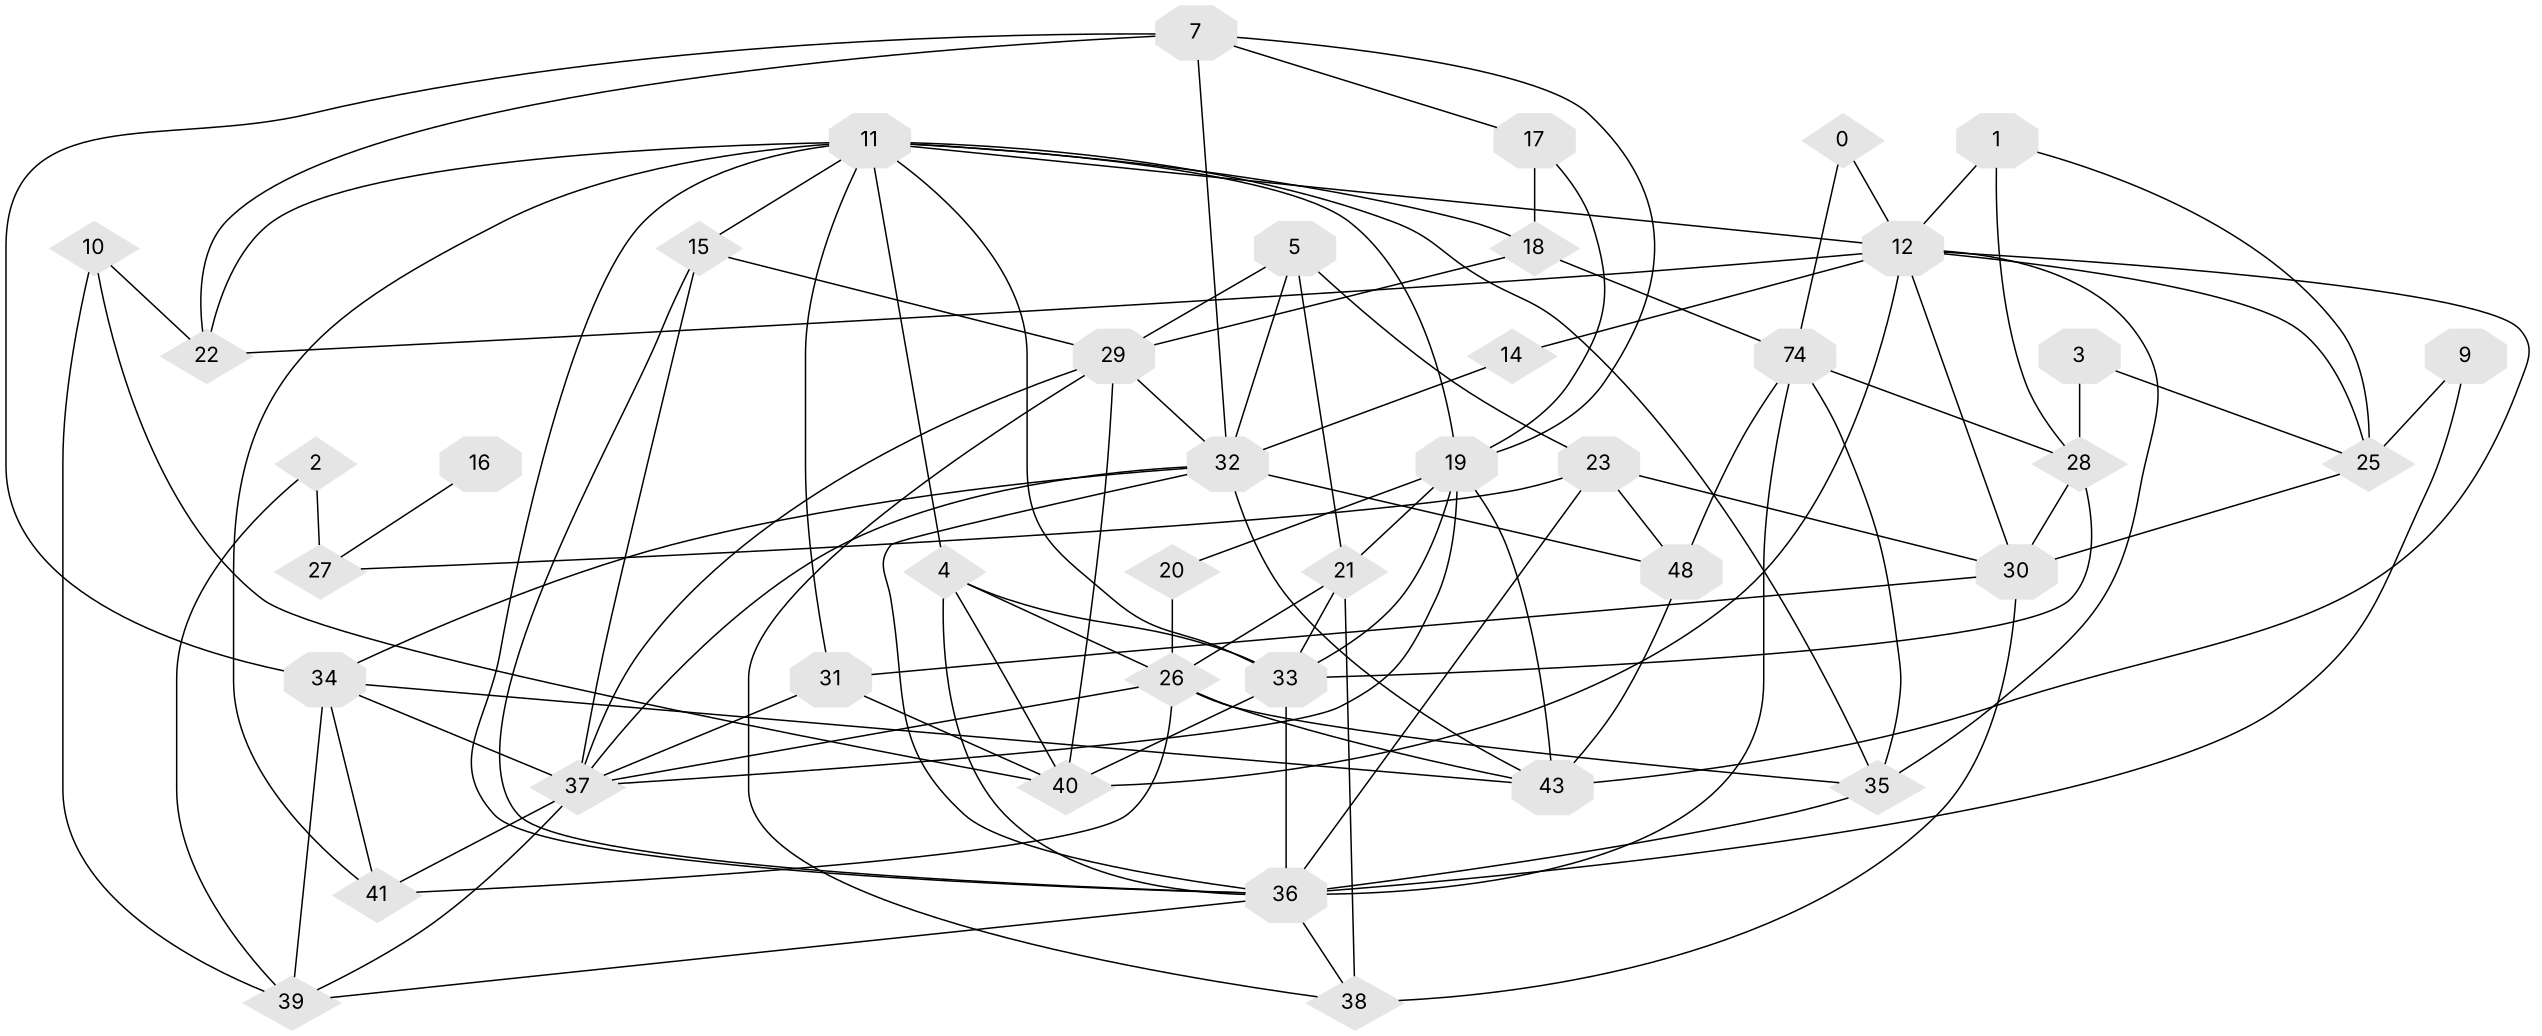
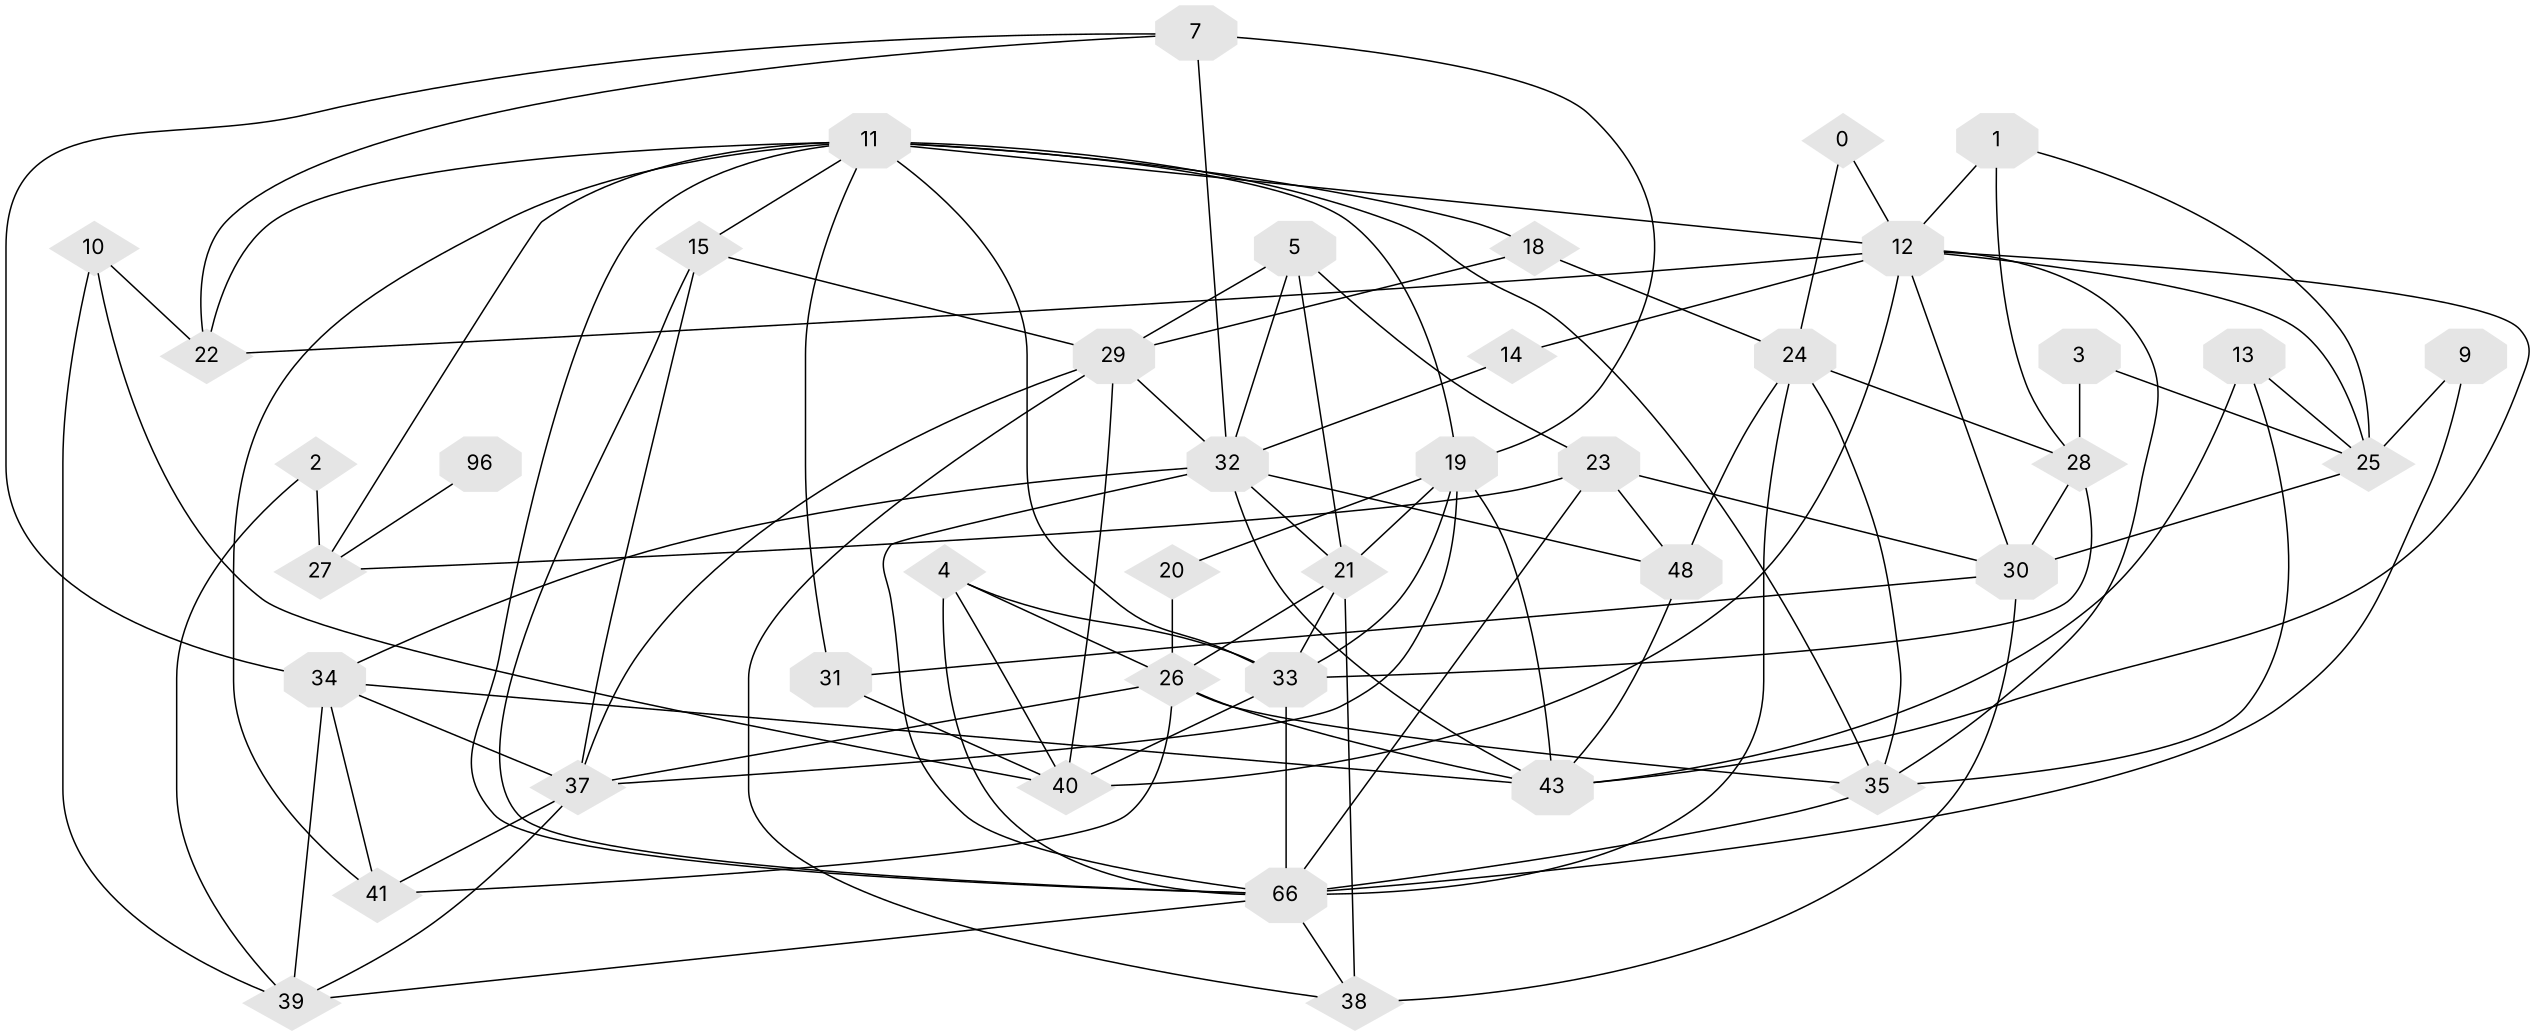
(1535, 141) -> none
(1795, 356) -> (1795, 356)
none -> (2244, 356)
(908, 357) -> (517, 258)
(481, 464) -> (481, 464)
(882, 527) -> (1303, 533)
(700, 735) -> none
(1286, 895) -> (1286, 895)
